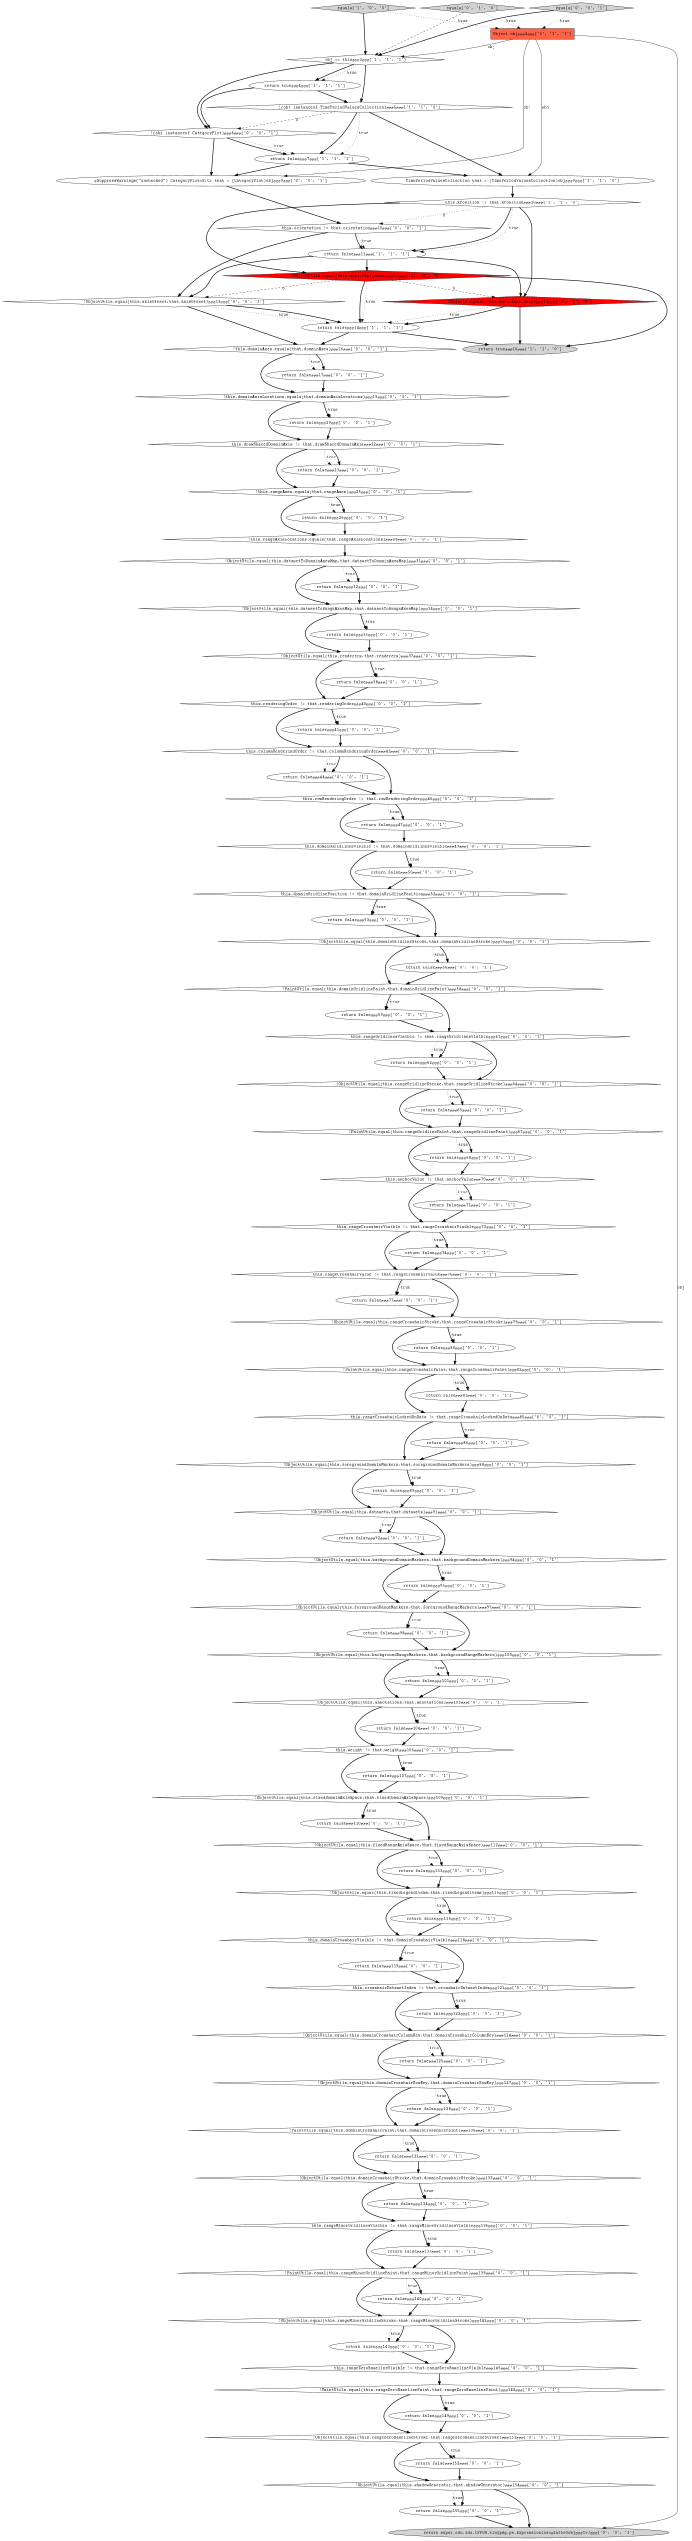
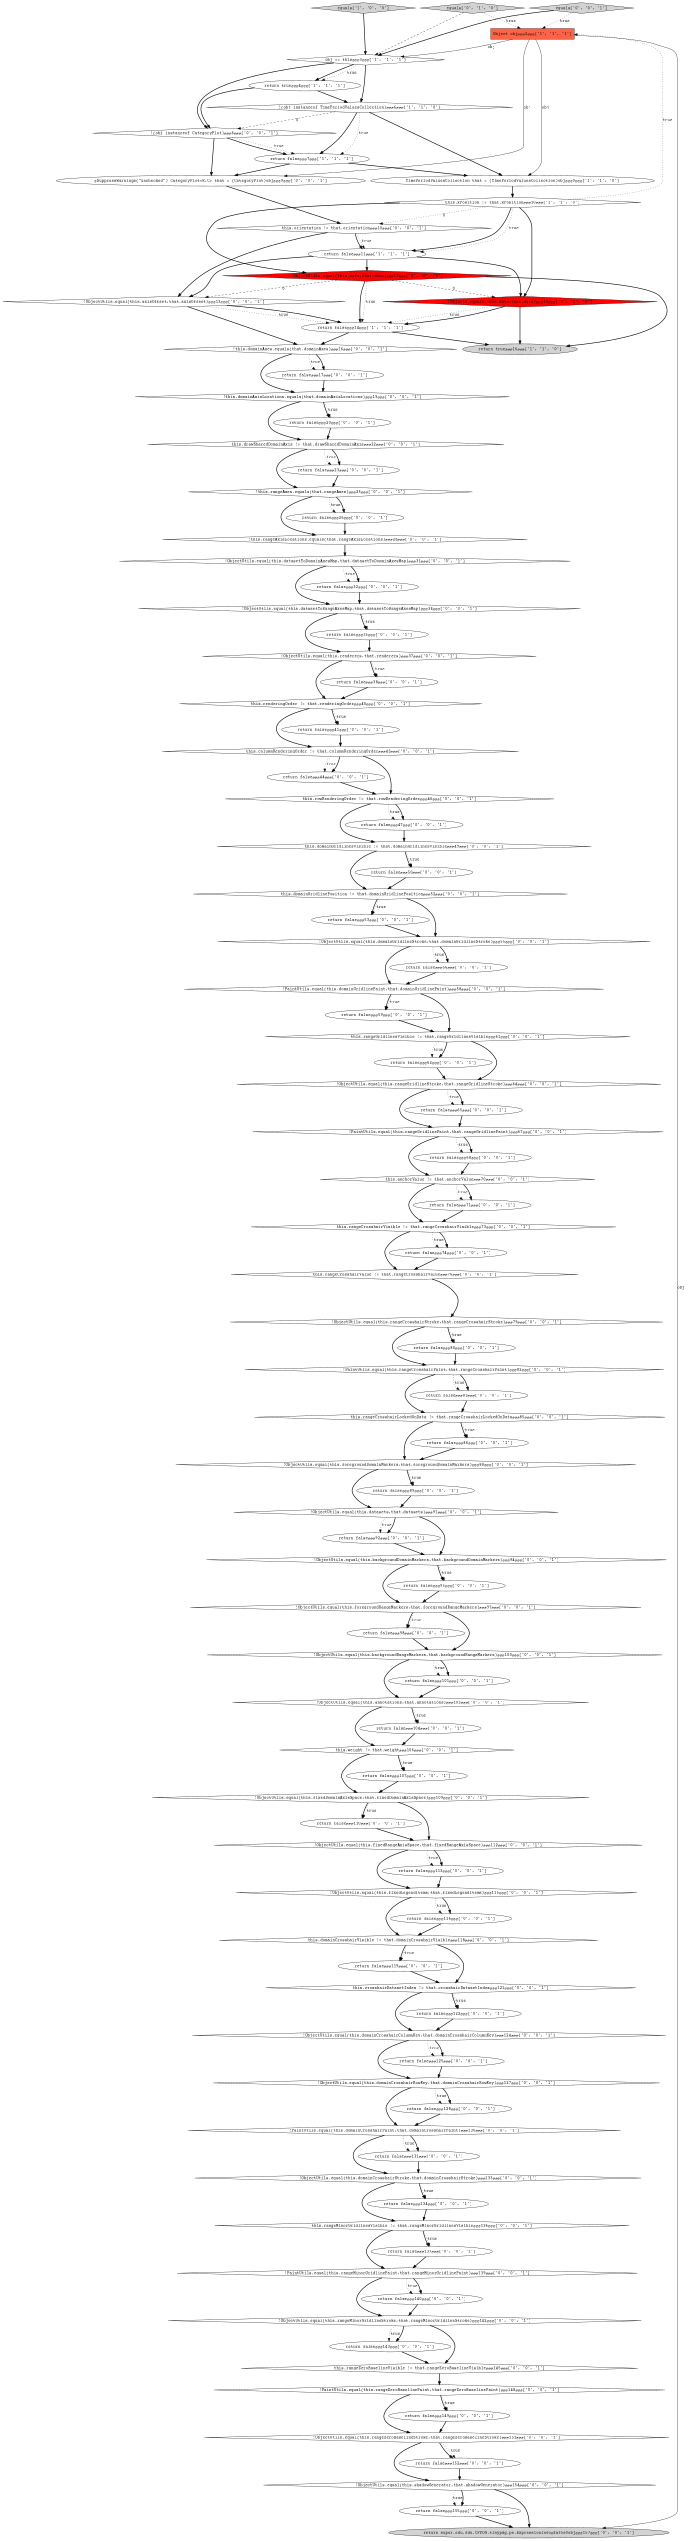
(440, 20) -> (663, 123)
(395, 1300) -> none
